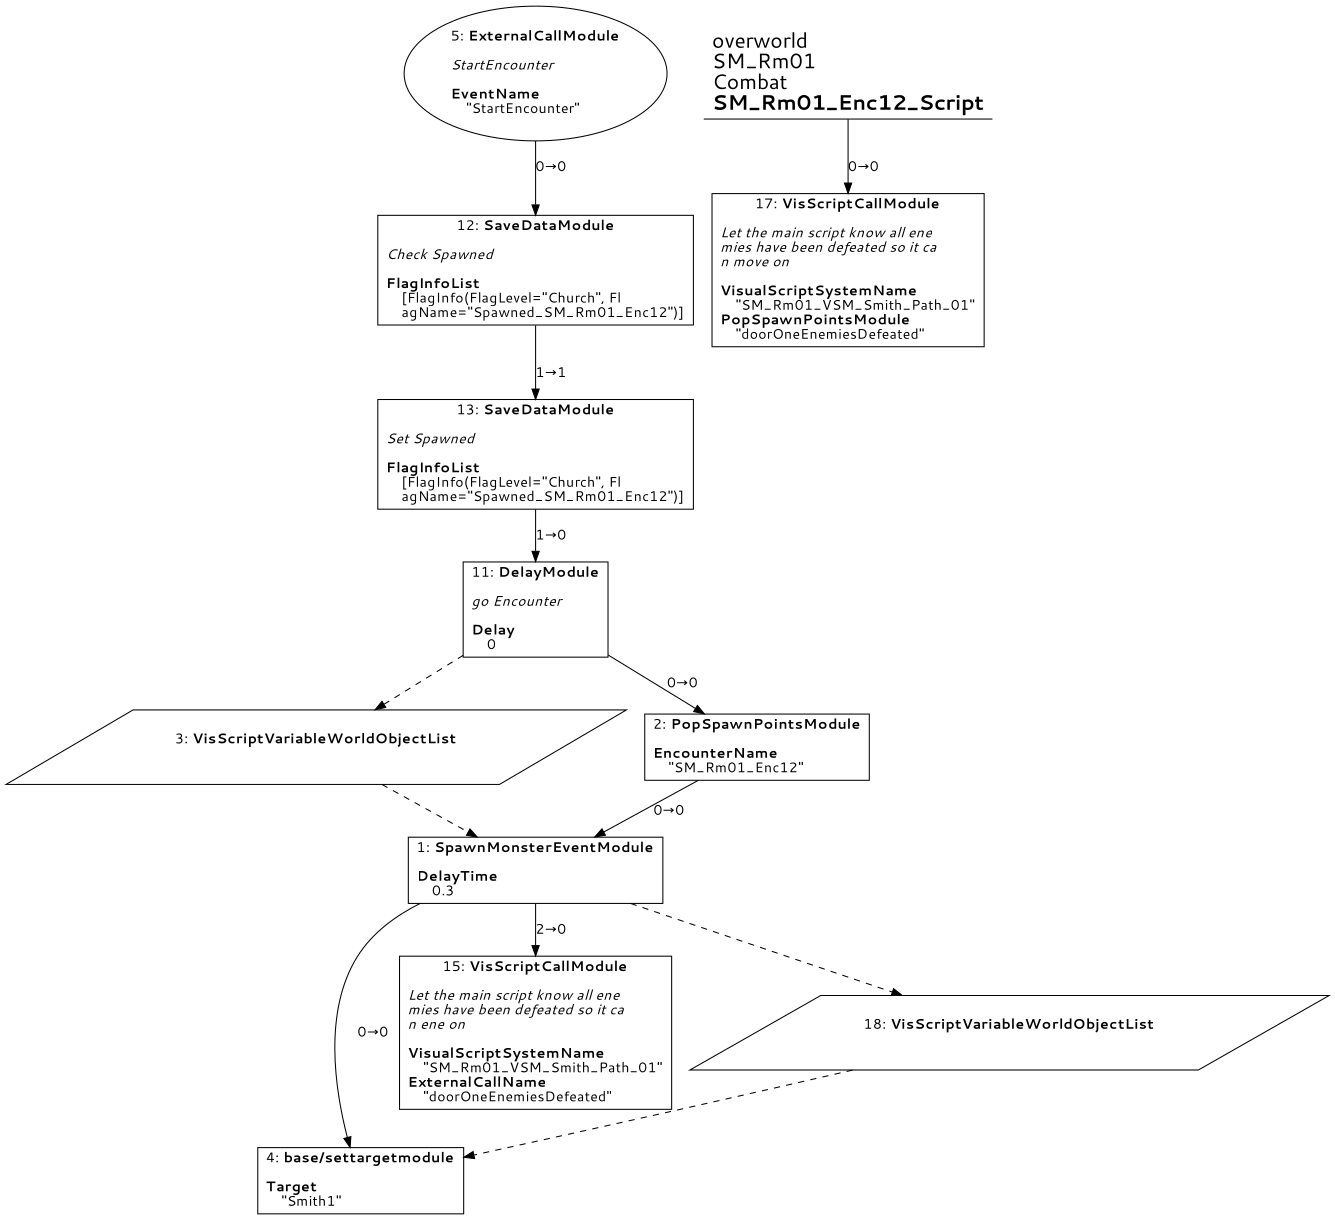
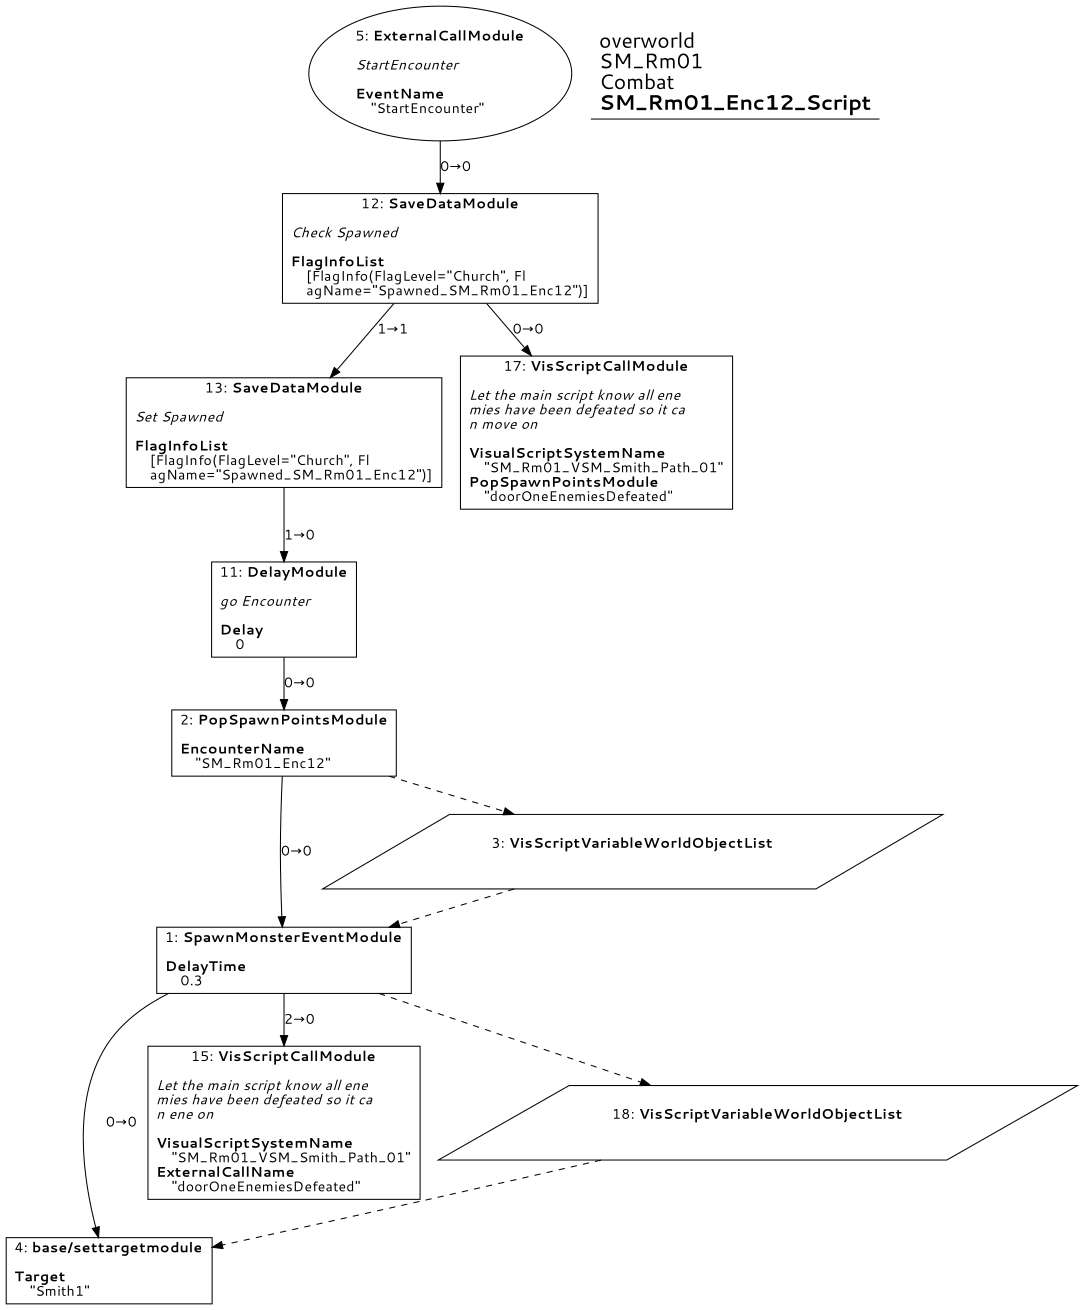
(848, 151) -> (506, 326)
(424, 680) -> (447, 794)
